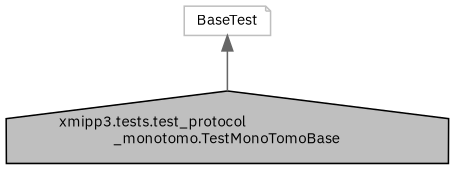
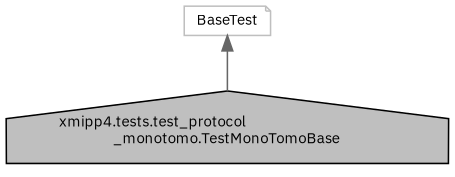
(227, 131) -> (227, 131)
